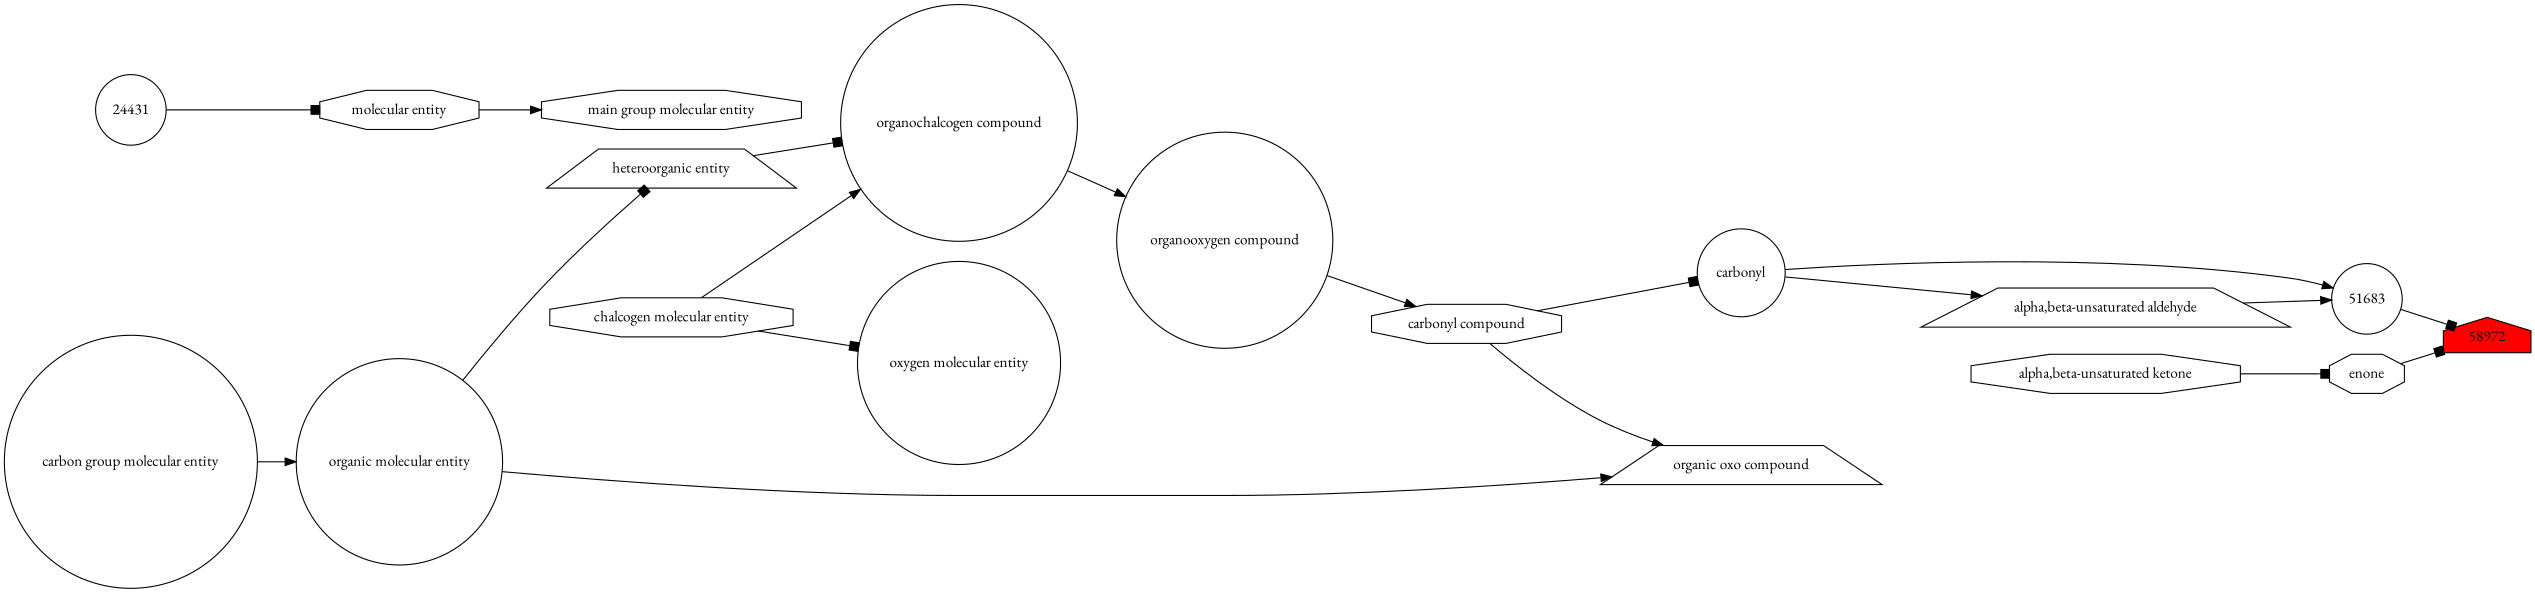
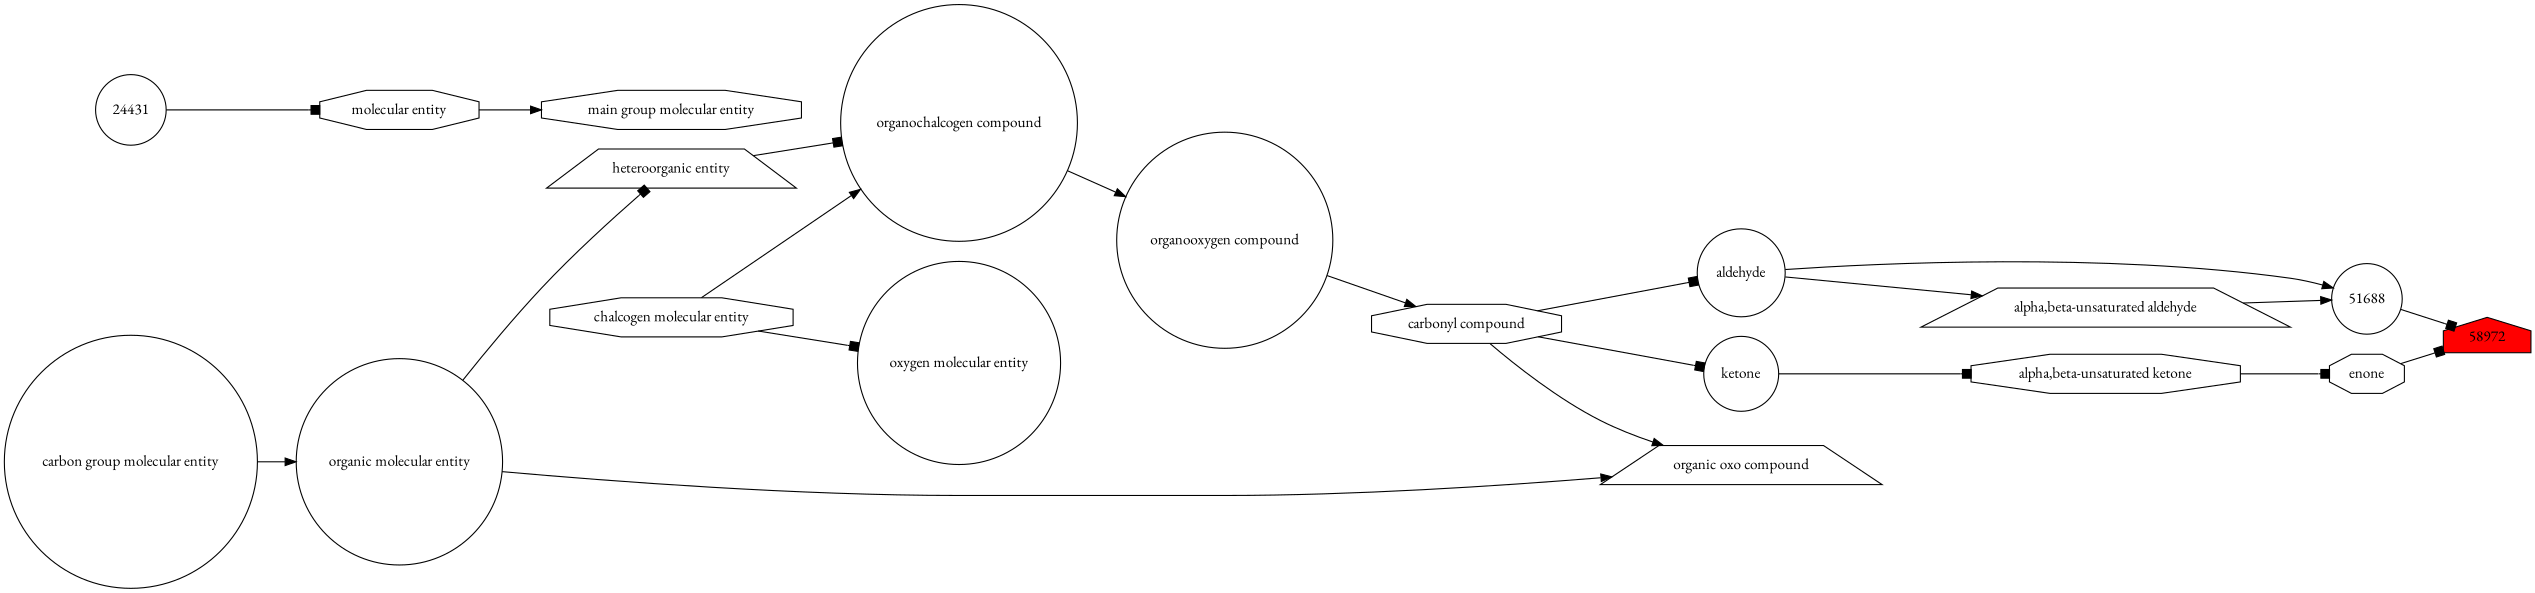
(1741, 273) -> (1741, 273)
(2367, 299) -> (2367, 299)
none -> (1741, 374)
